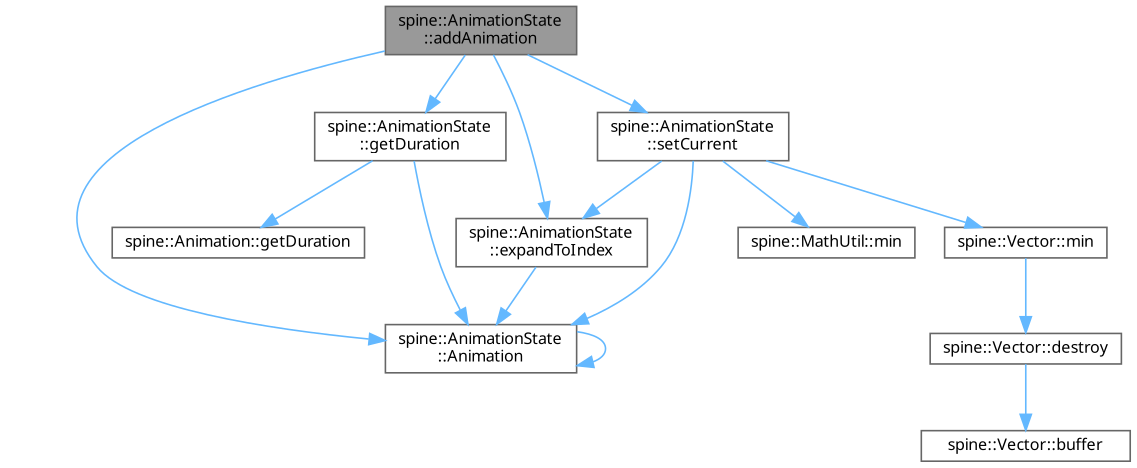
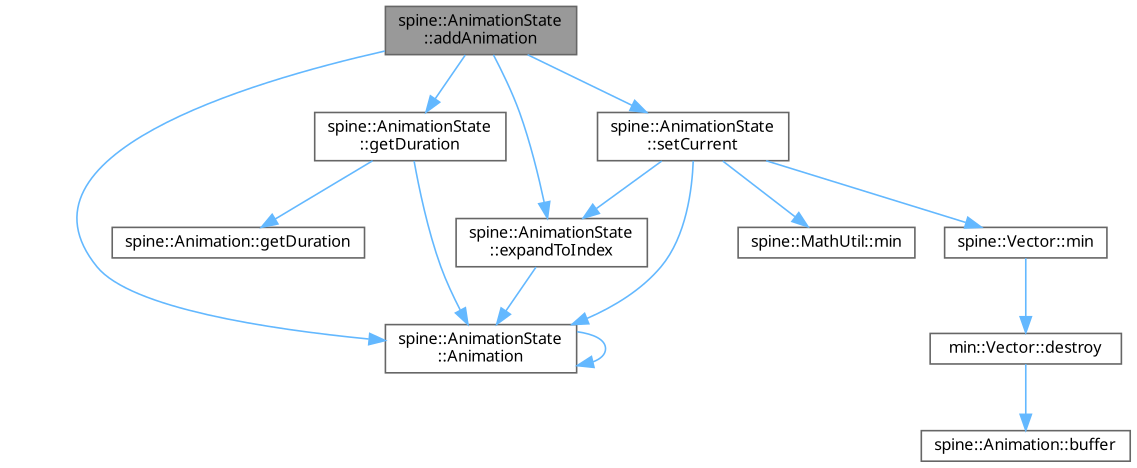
(1026, 349) -> (1026, 349)
(1026, 446) -> (1026, 446)
